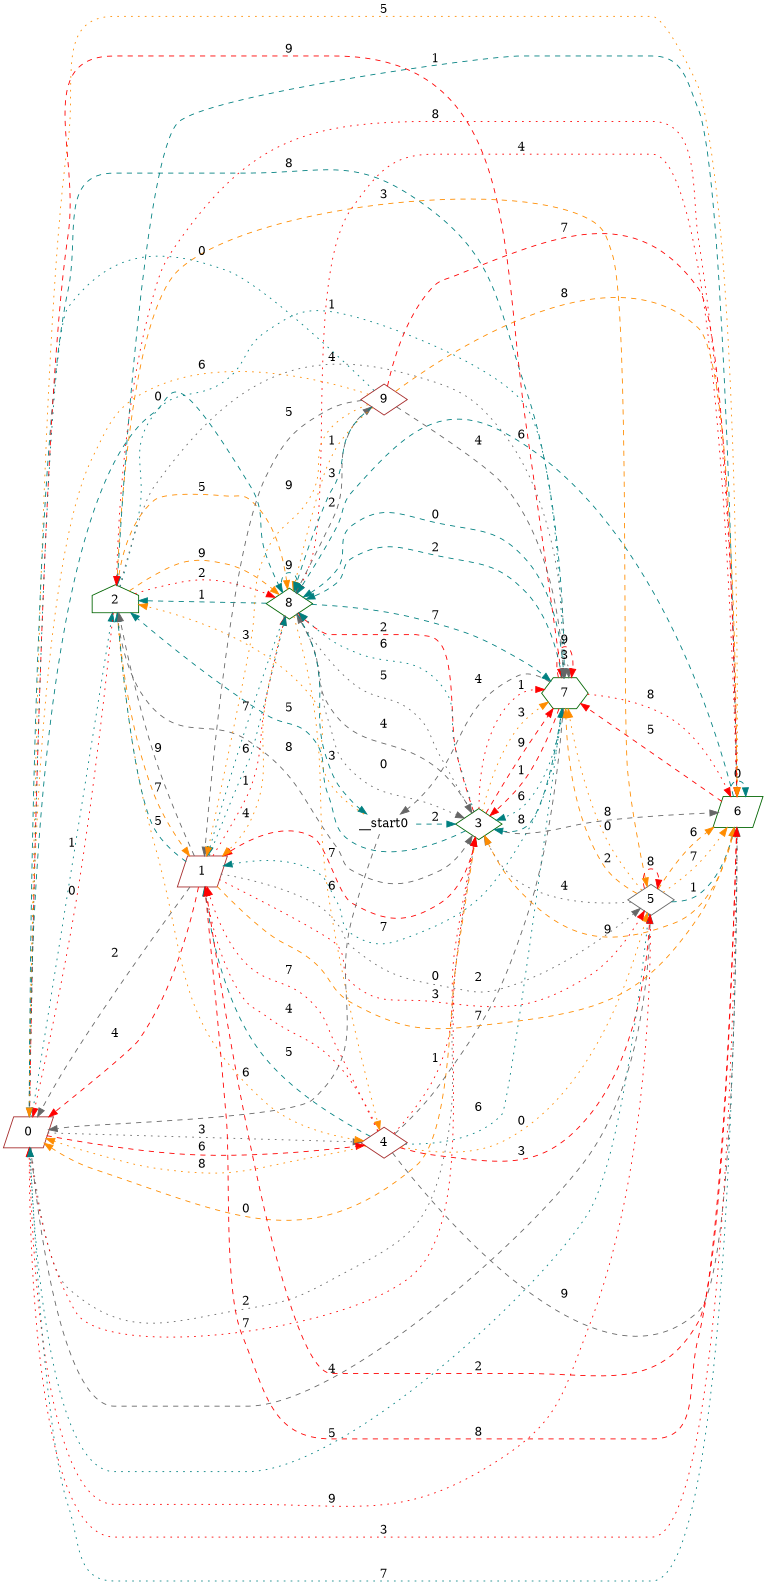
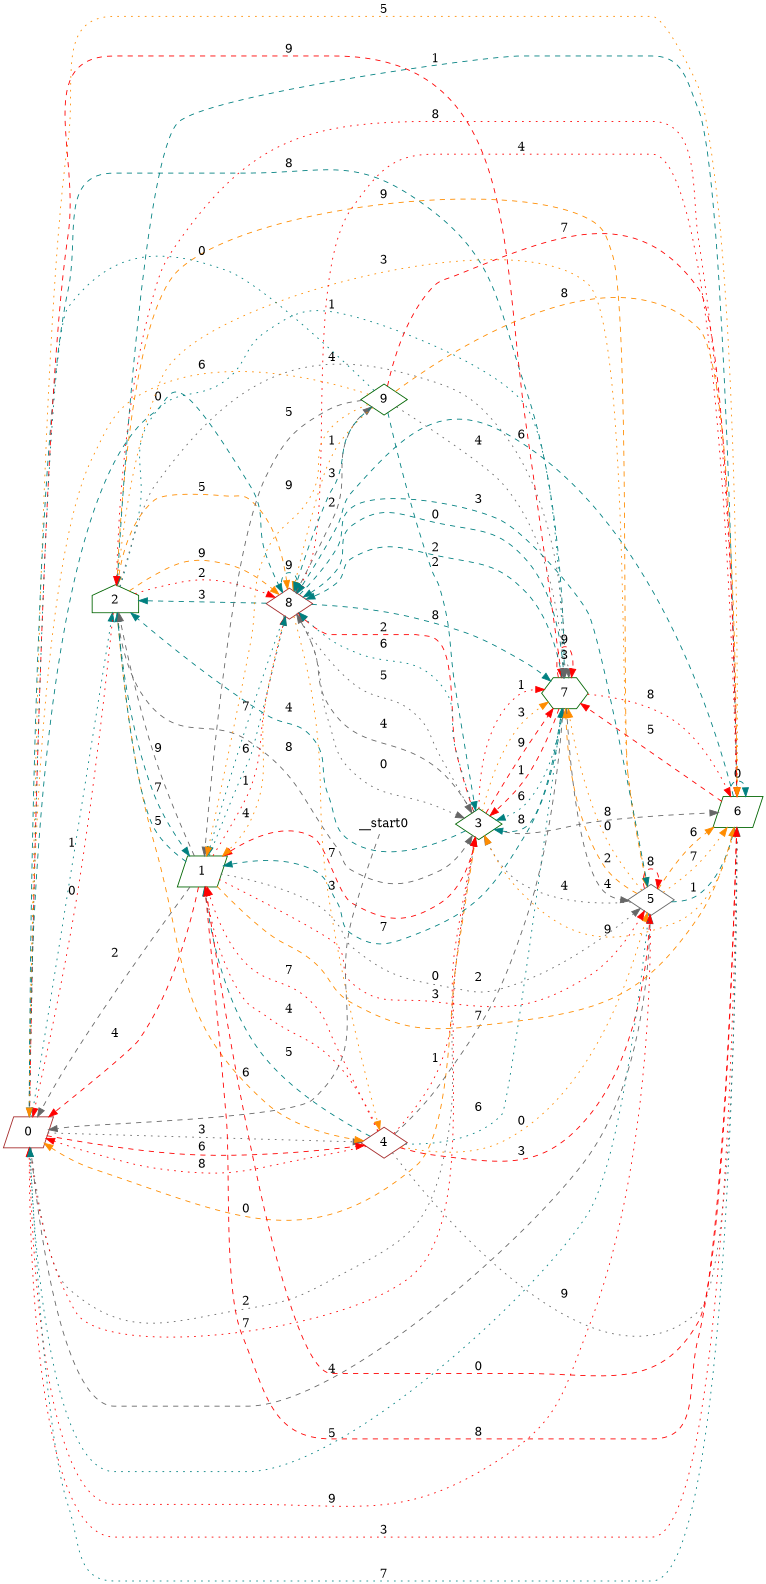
(384, 195) -> (384, 195)
(384, 400) -> (384, 400)
(522, 511) -> (522, 511)
(202, 595) -> (202, 595)
(289, 604) -> (289, 604)
(436, 616) -> (436, 616)
(293, 677) -> (562, 271)
(289, 708) -> (289, 708)
(467, 723) -> (581, 832)
(139, 747) -> (139, 747)
(329, 767) -> (530, 544)
(431, 824) -> (444, 604)
(202, 871) -> (202, 871)
(332, 887) -> (332, 887)
(169, 902) -> (169, 902)
(442, 923) -> (442, 923)
(621, 936) -> (621, 936)
(209, 1173) -> (209, 1173)
(685, 1319) -> (685, 1319)
(479, 1367) -> (479, 1367)
